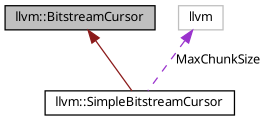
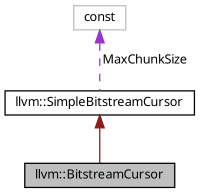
(201, 18) -> (100, 18)
(114, 66) -> (100, 146)
